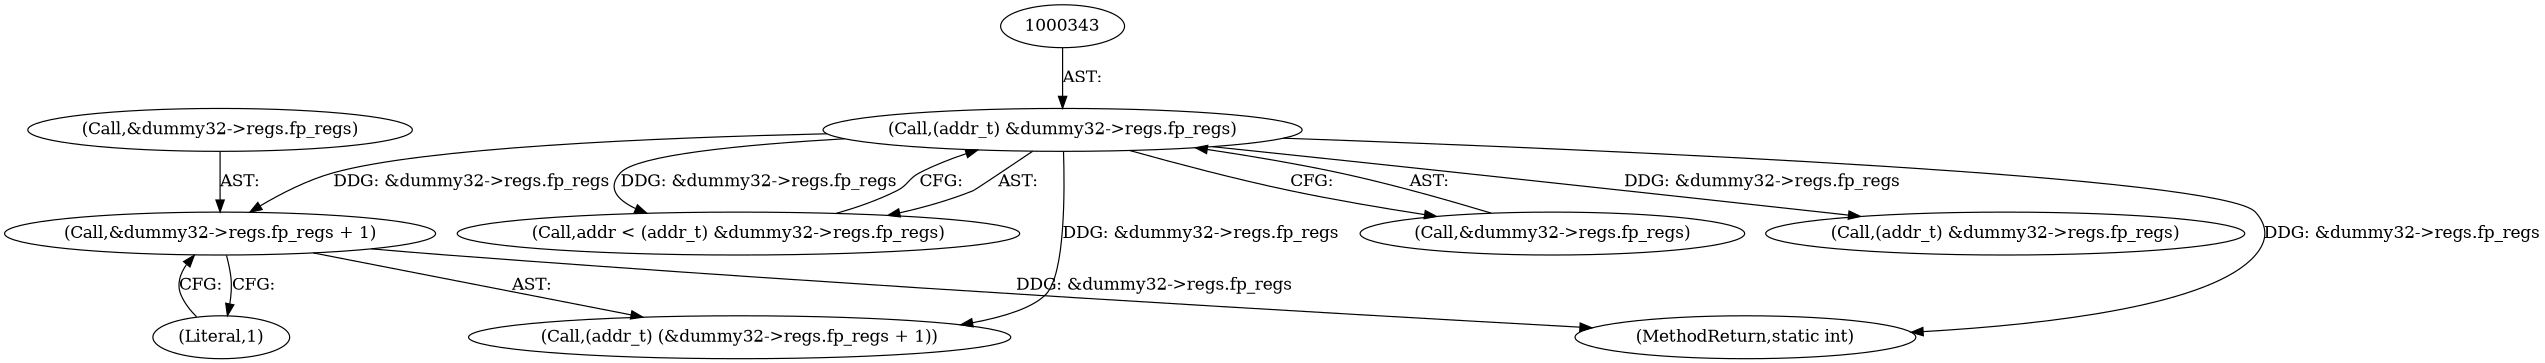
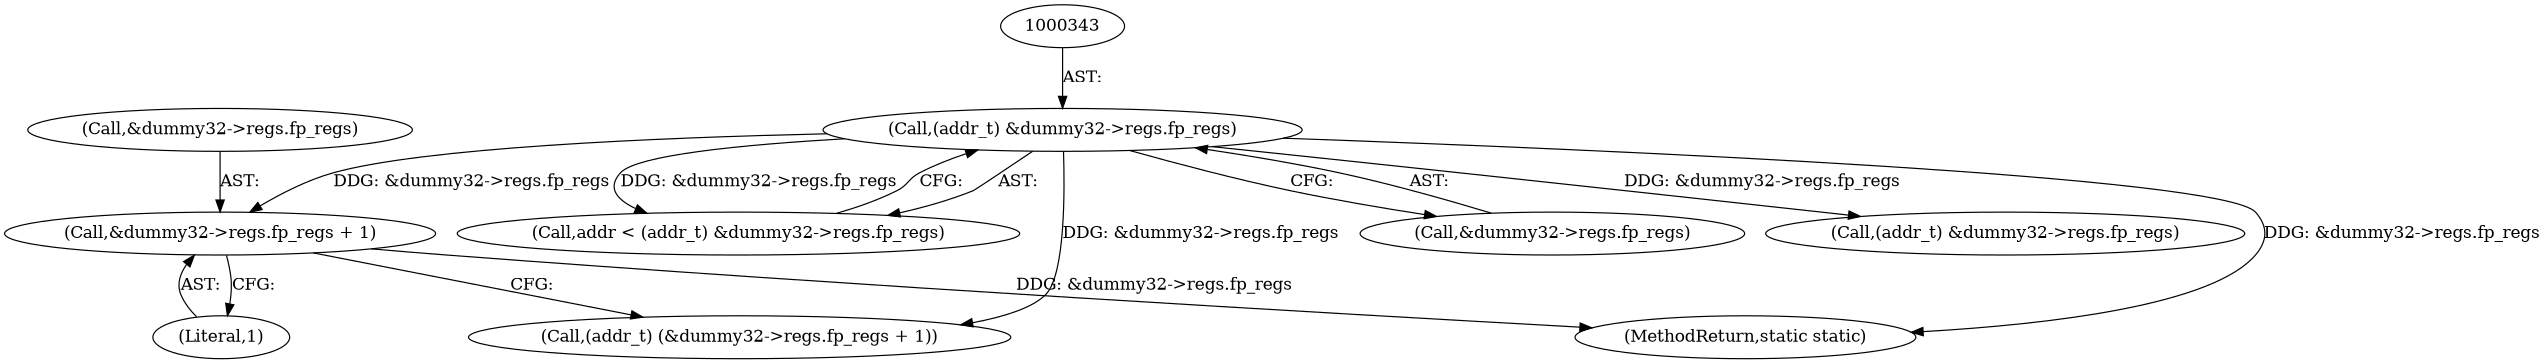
(203, 285) -> (203, 285)
(535, 285) -> (535, 285)
(1745, 337) -> (1745, 337)
